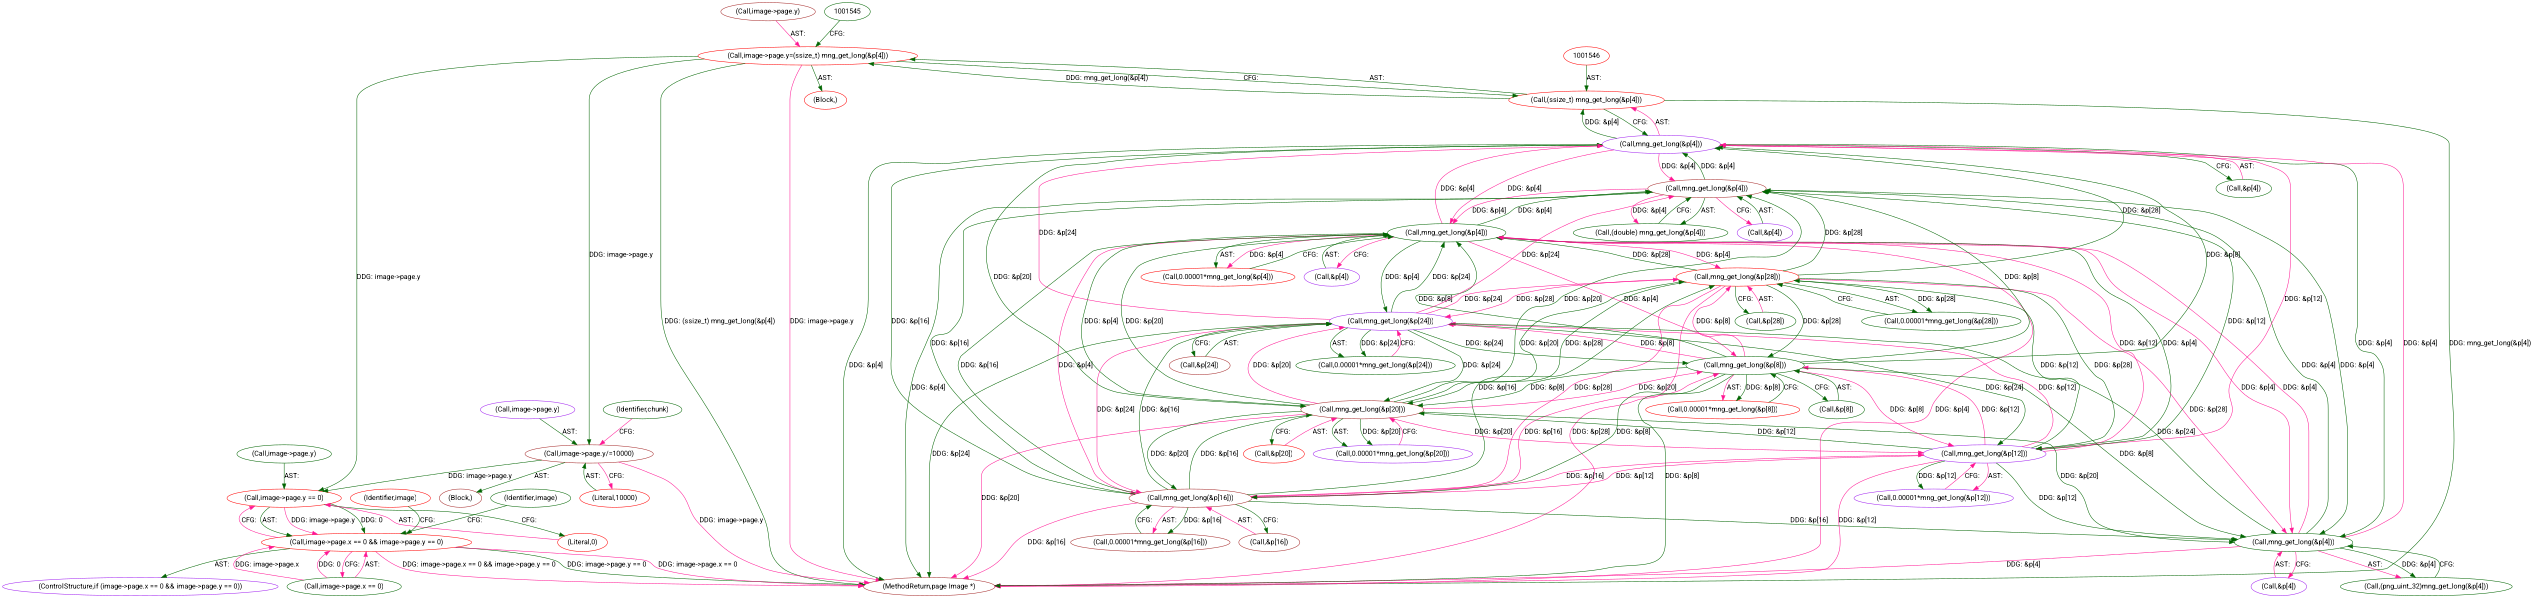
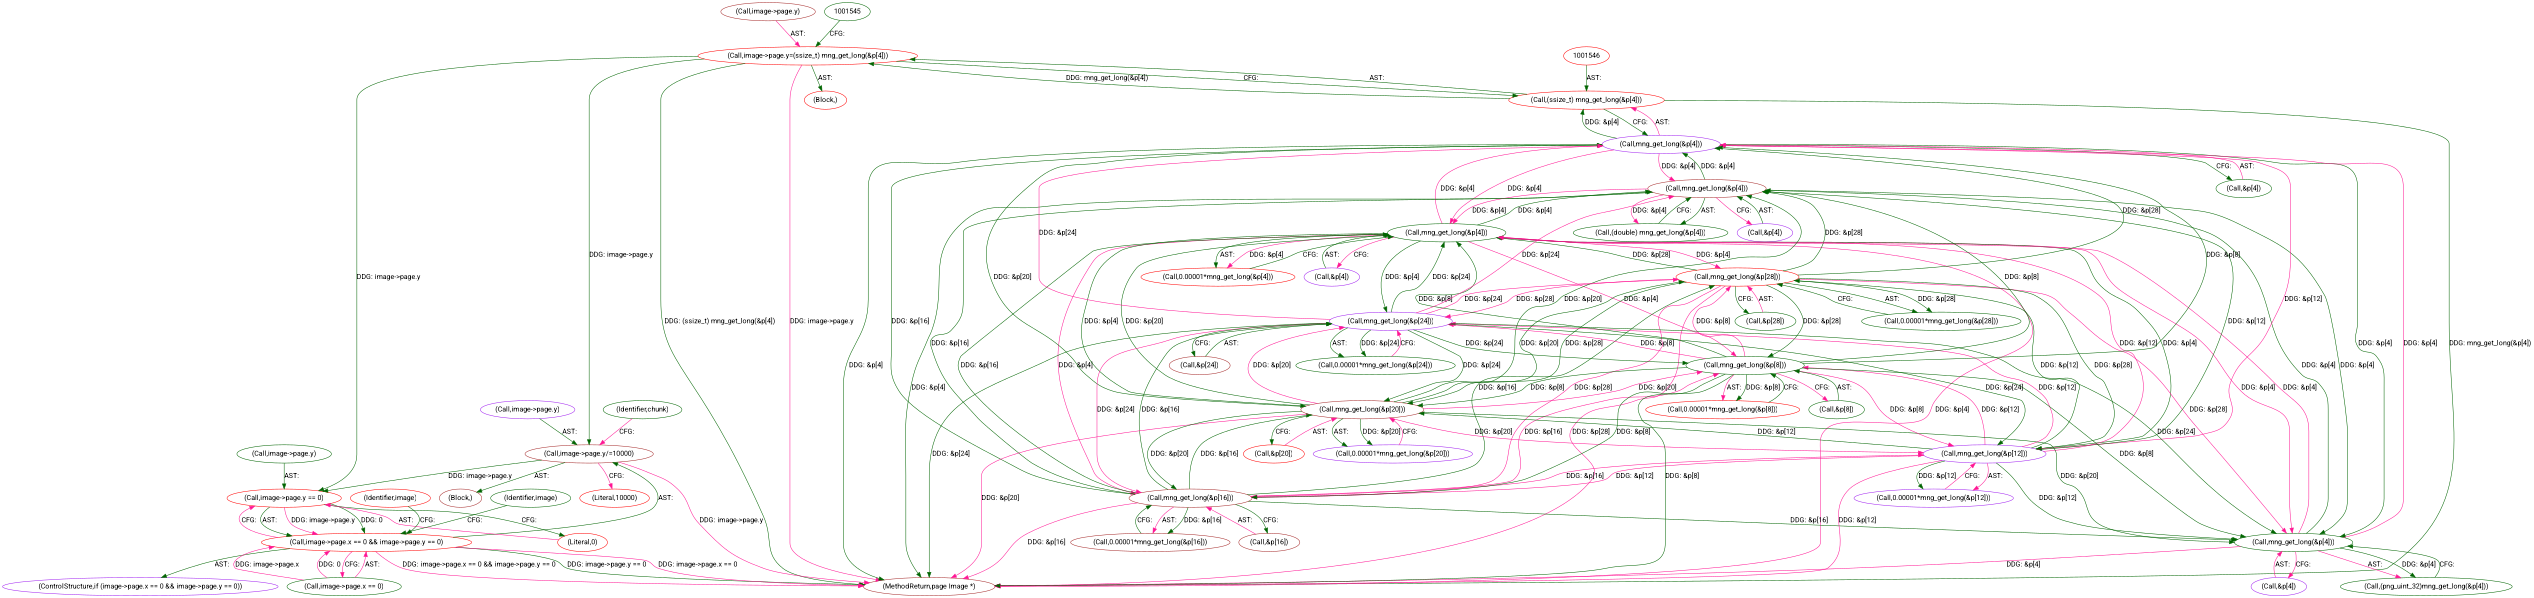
(1801, 383) -> (1801, 383)
(586, 481) -> (587, 525)
